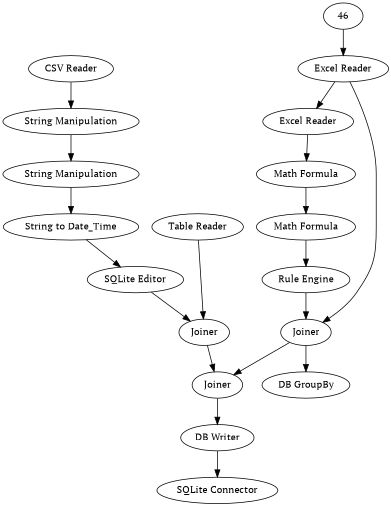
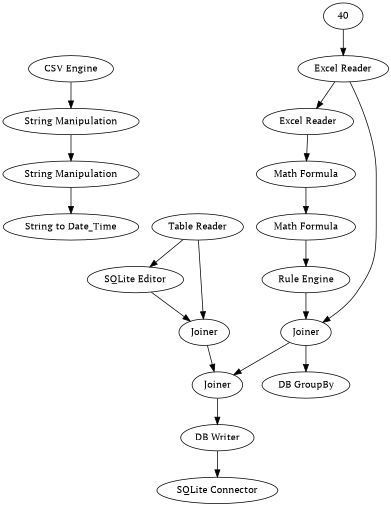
(343, 16) -> (343, 16)
(71, 69) -> (71, 69)
(100, 251) -> (169, 251)
